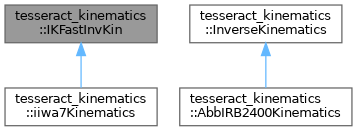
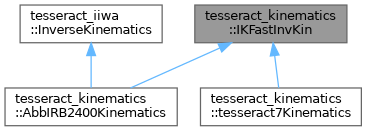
(266, 24) -> (91, 24)
none -> (175, 68)
(81, 107) -> (281, 107)
